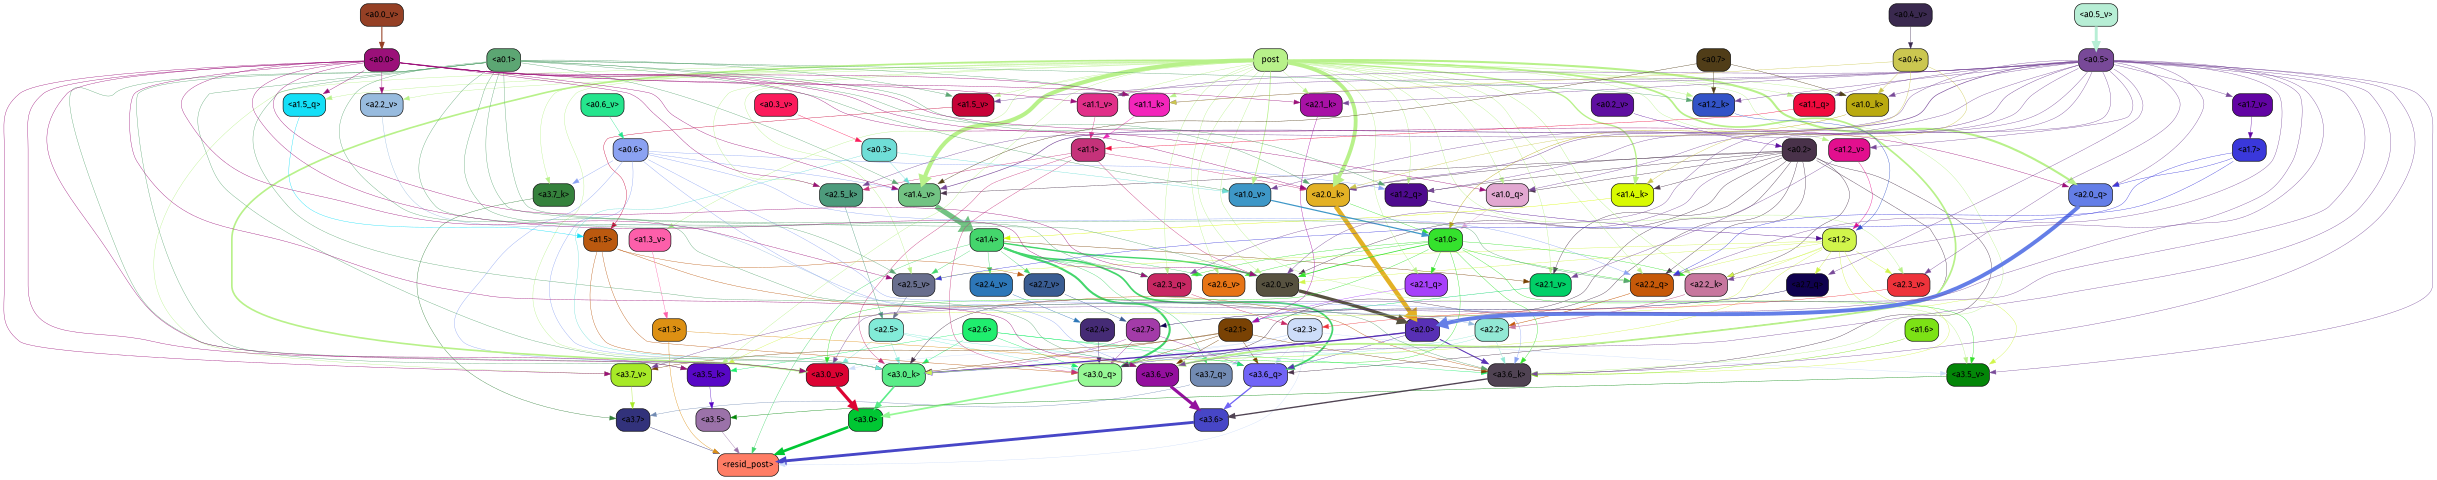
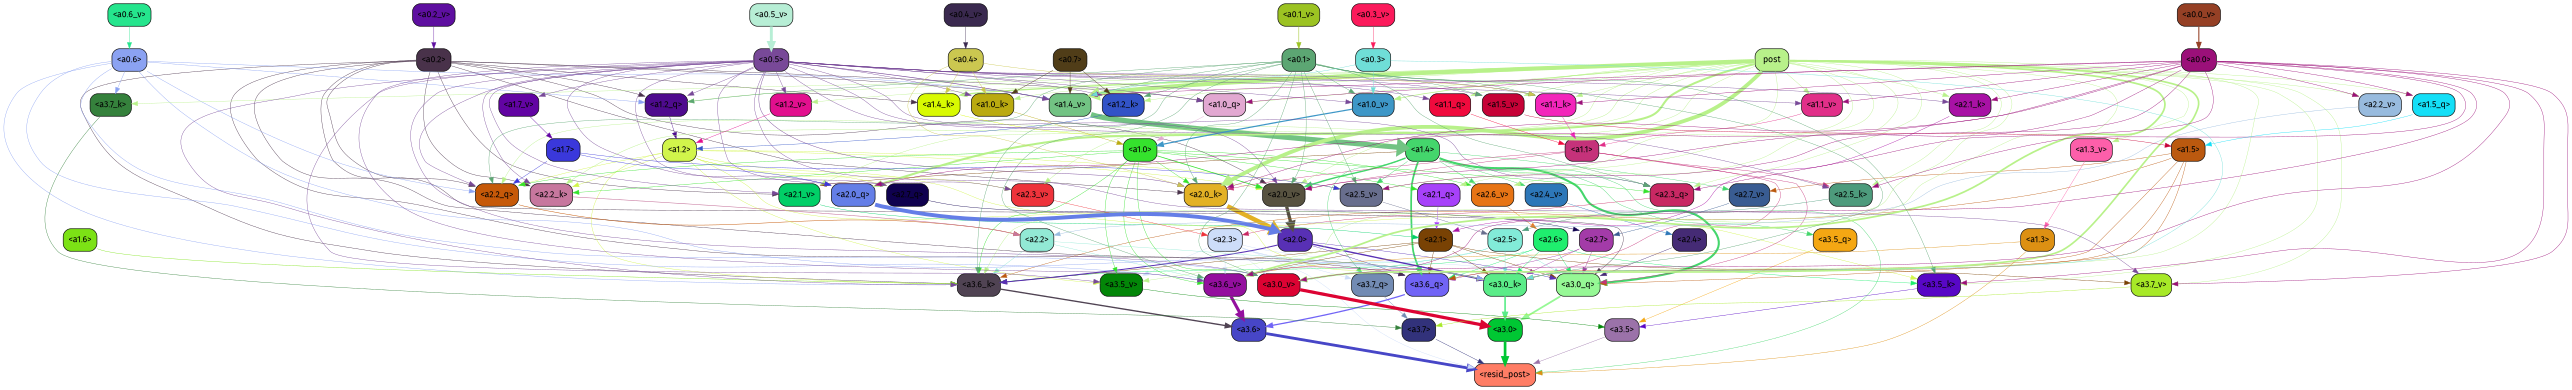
none -> (1299, 15)
(1765, 199) -> (496, 123)
(1375, 213) -> (1170, 171)
none -> (1519, 216)
none -> (1835, 240)
none -> (1836, 269)
